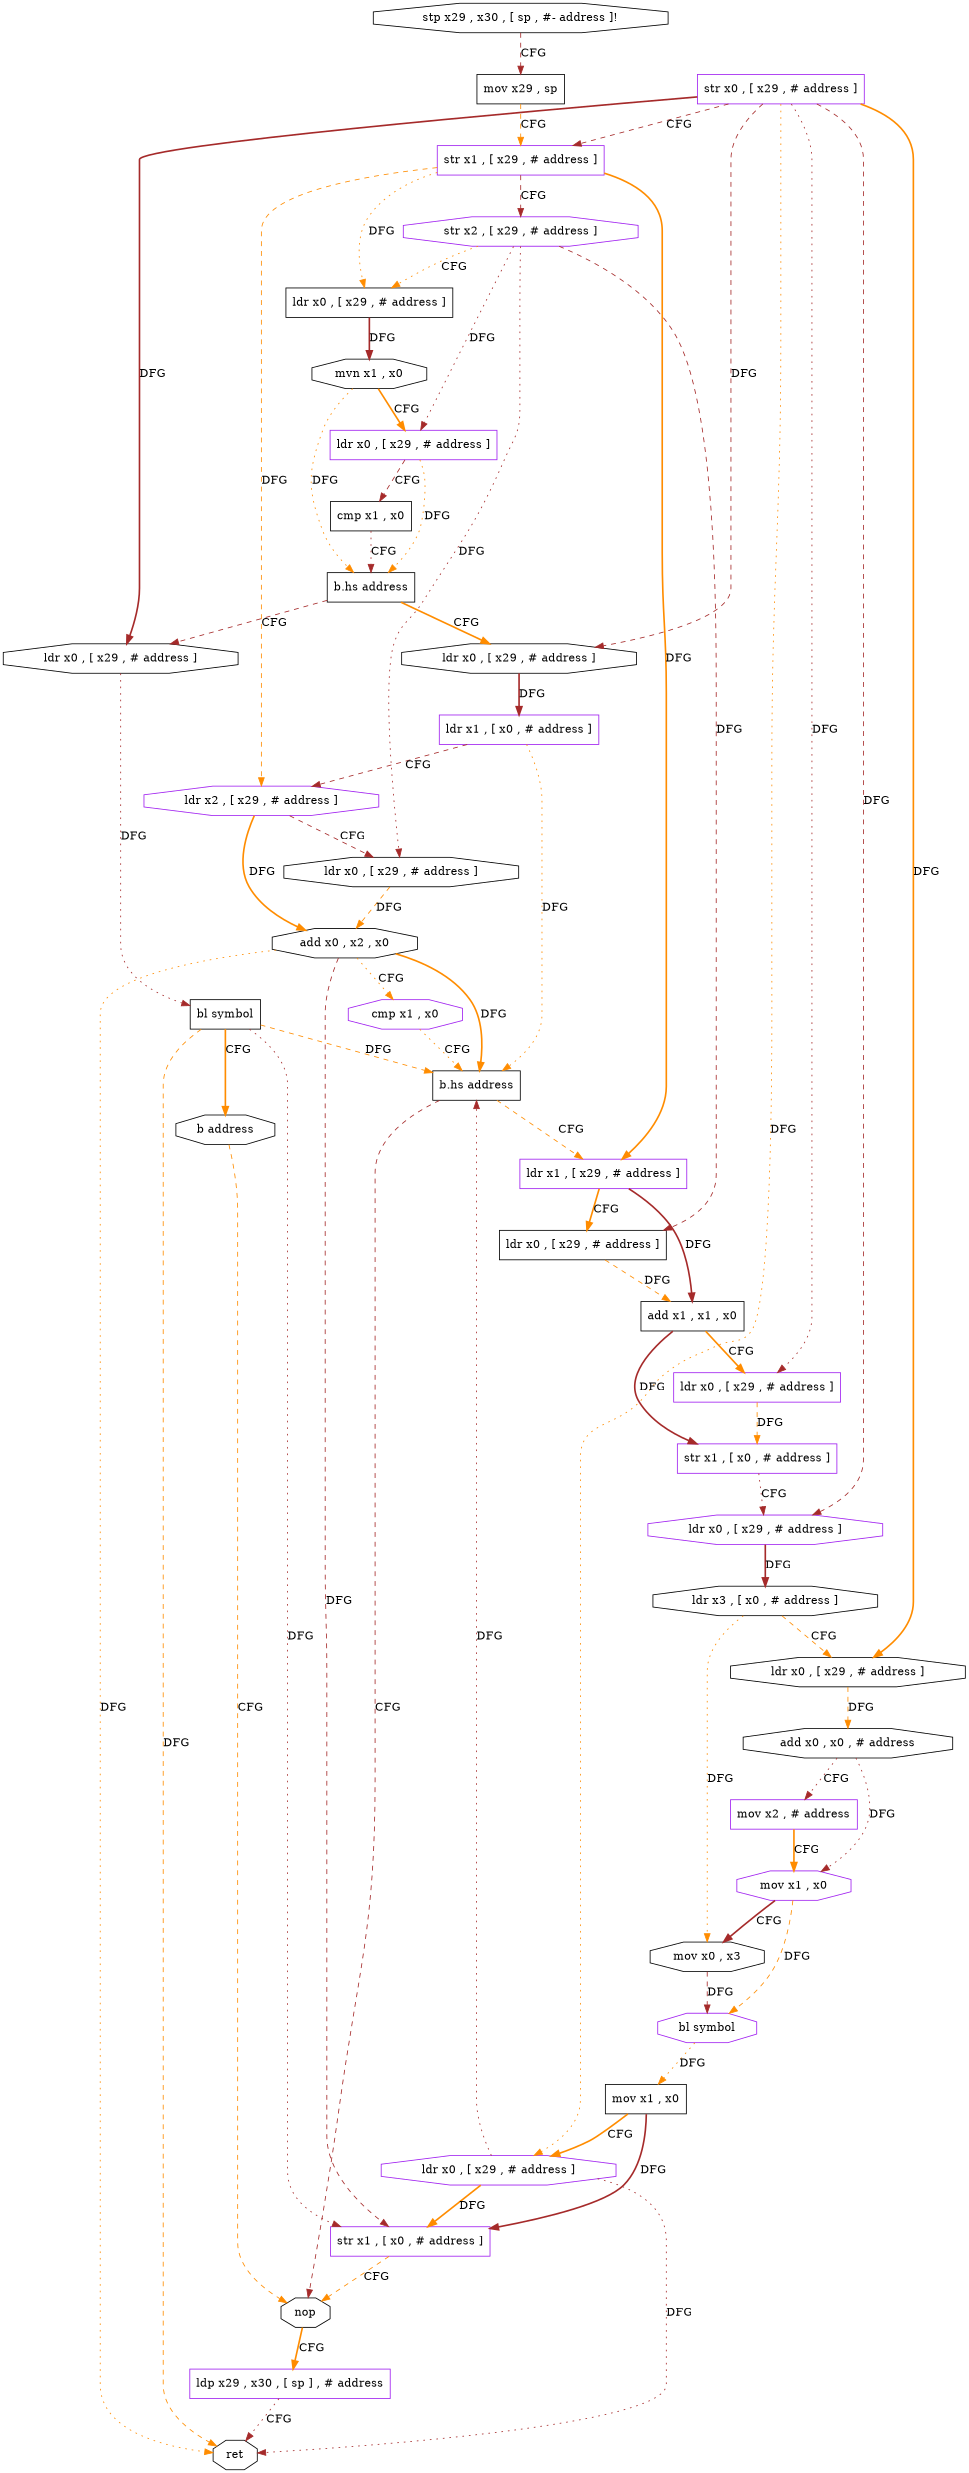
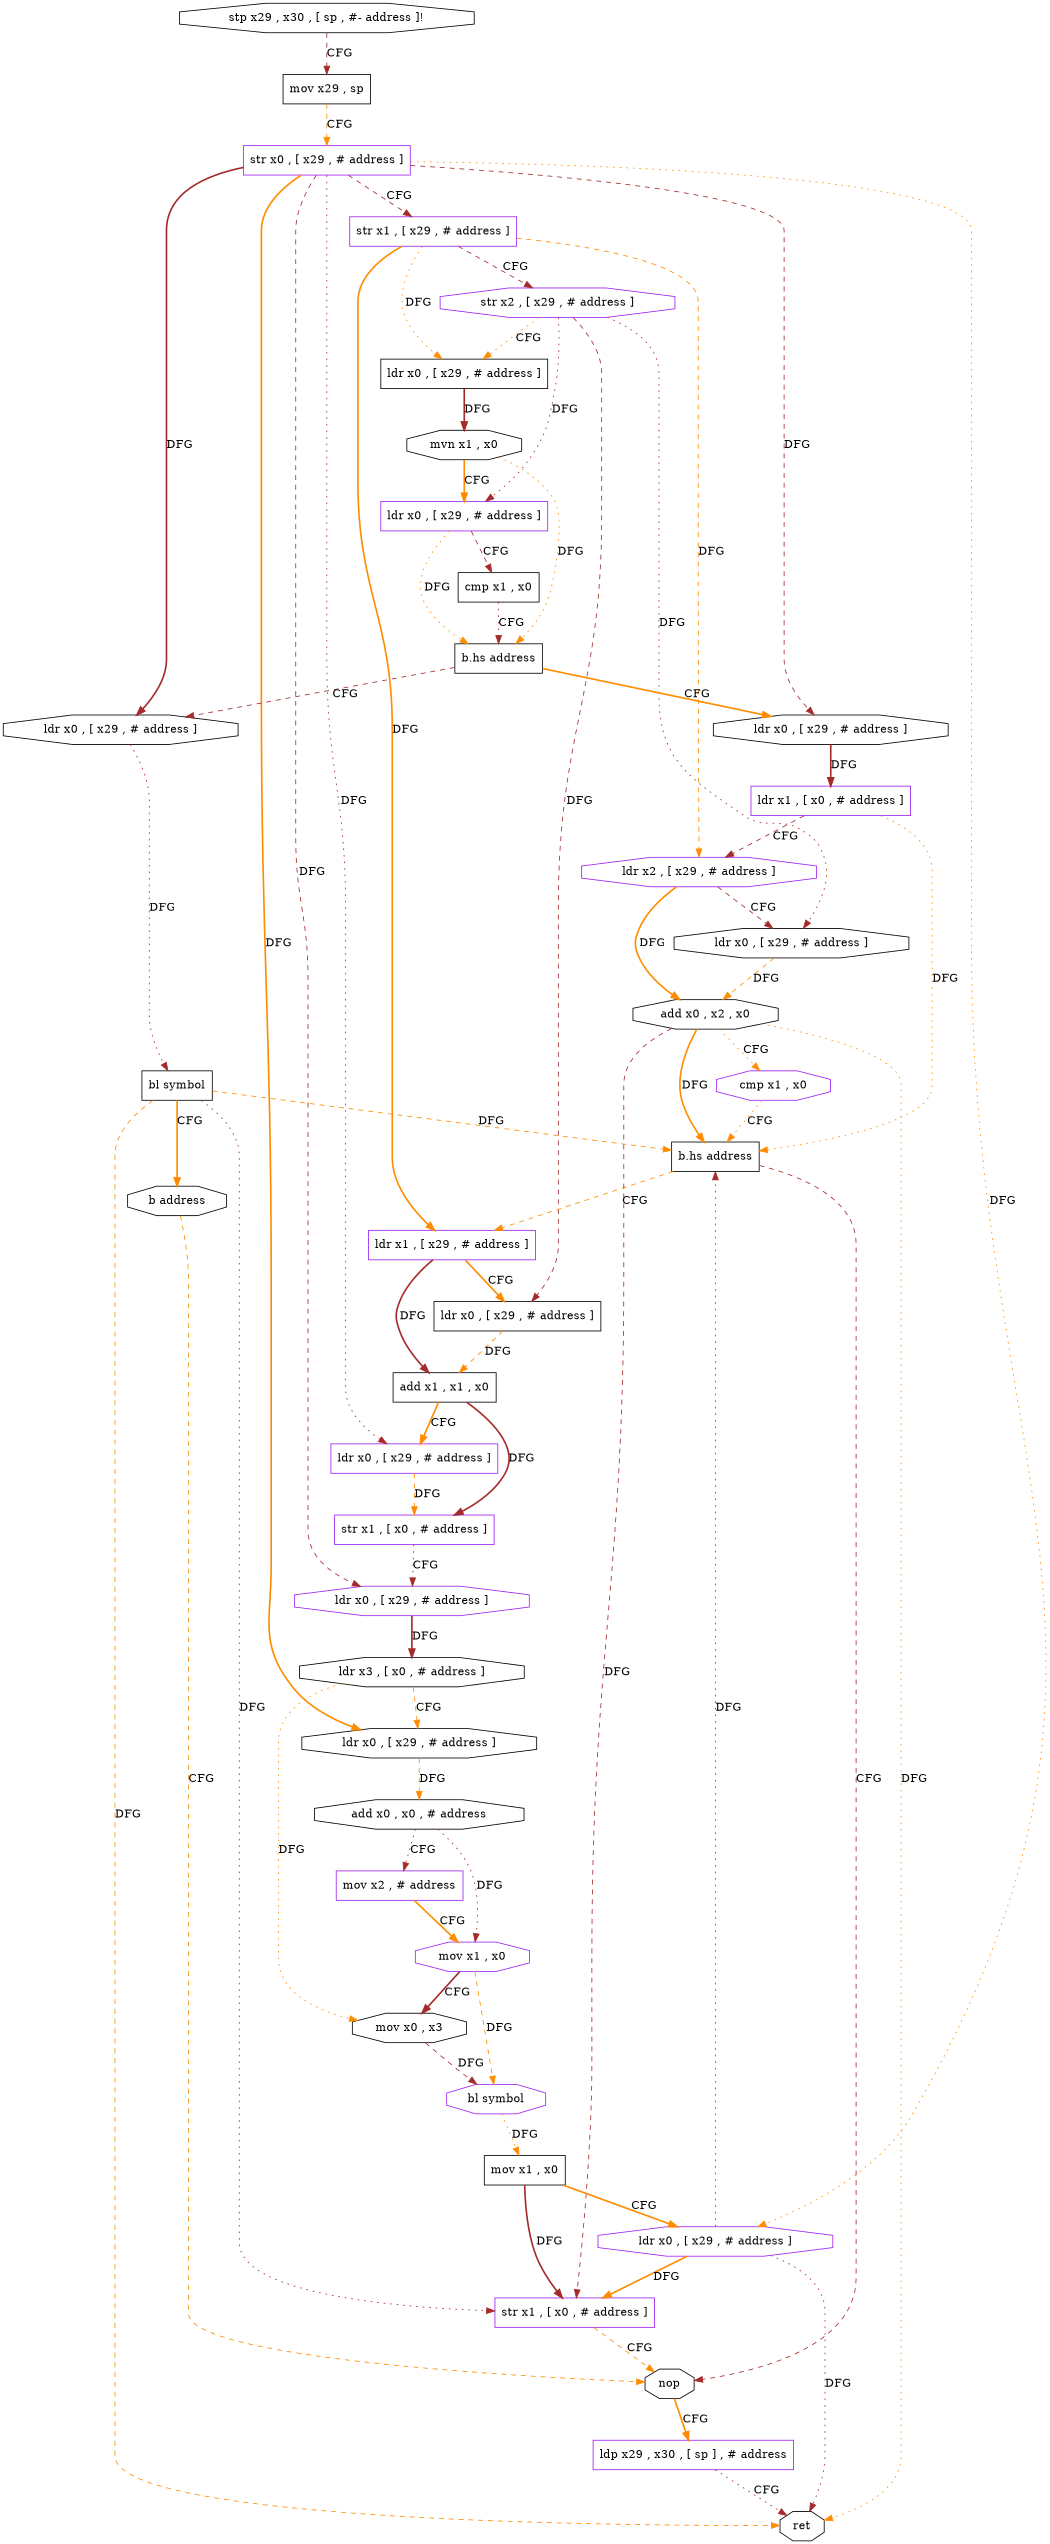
(521, 121) -> (327, 121)
